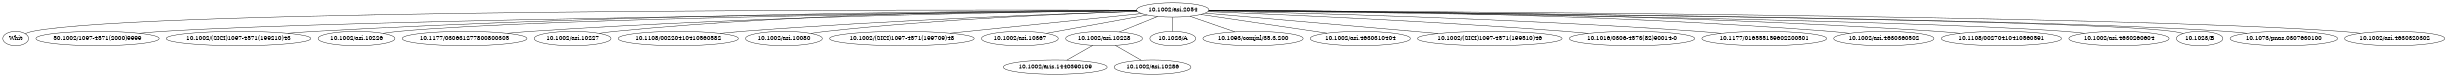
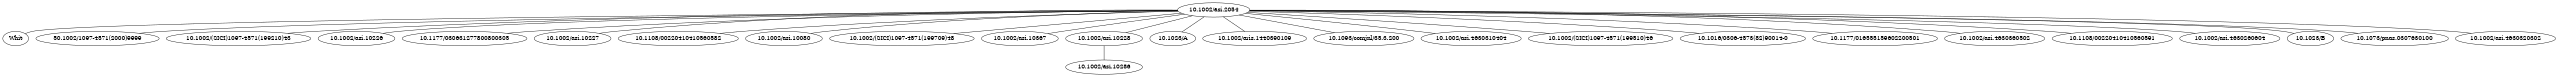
(2001, 39) -> (2112, 39)
(1080, 53) -> (1234, 24)
